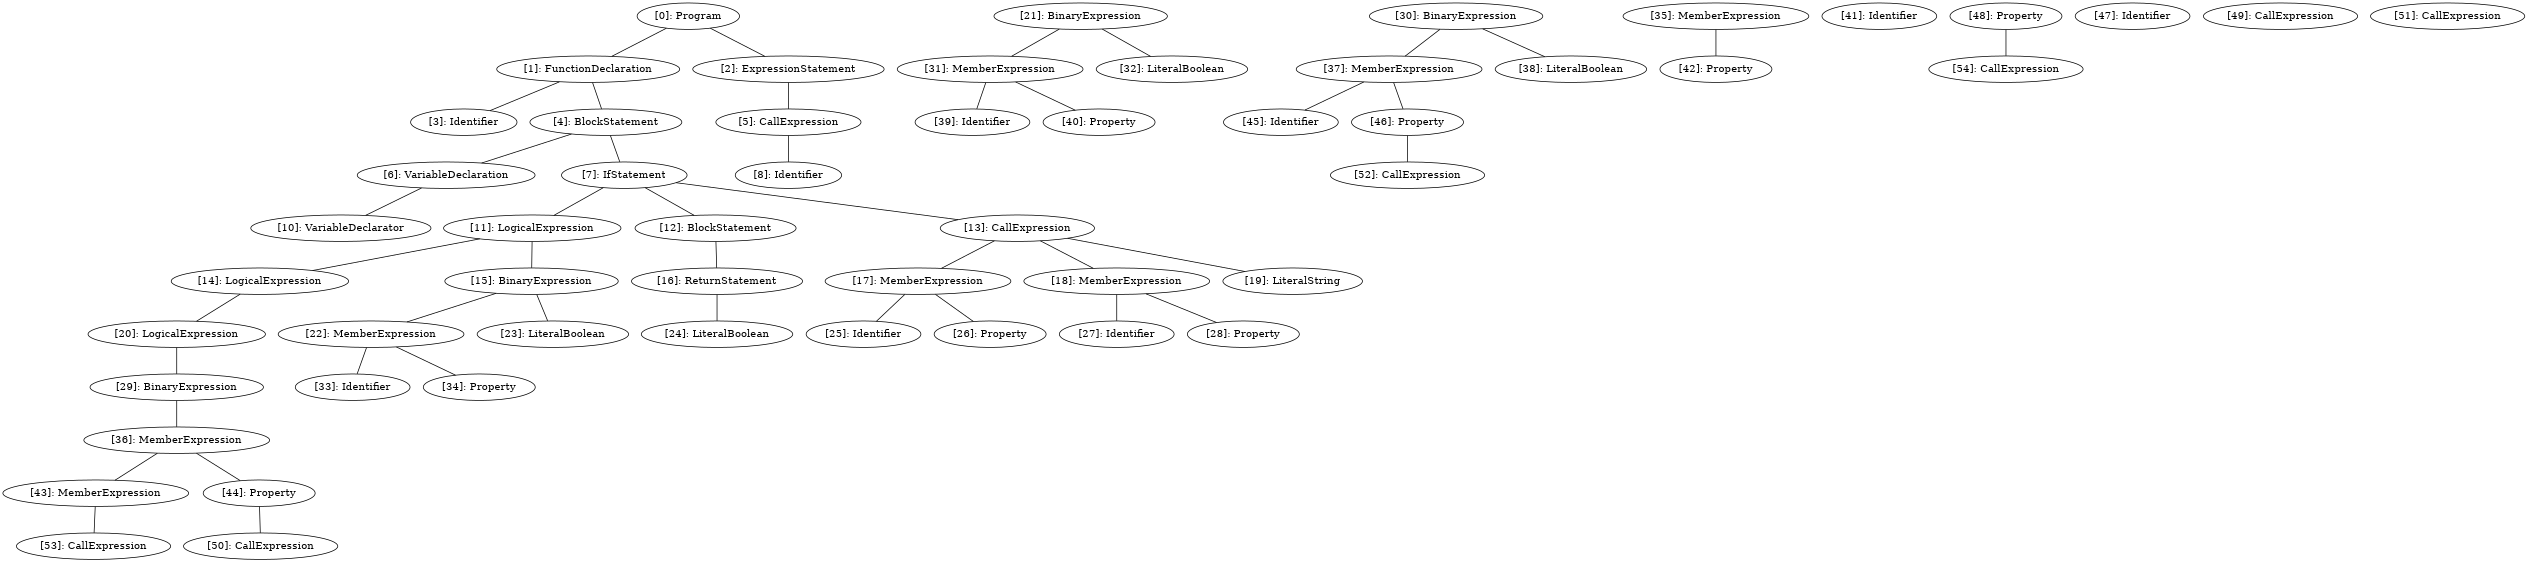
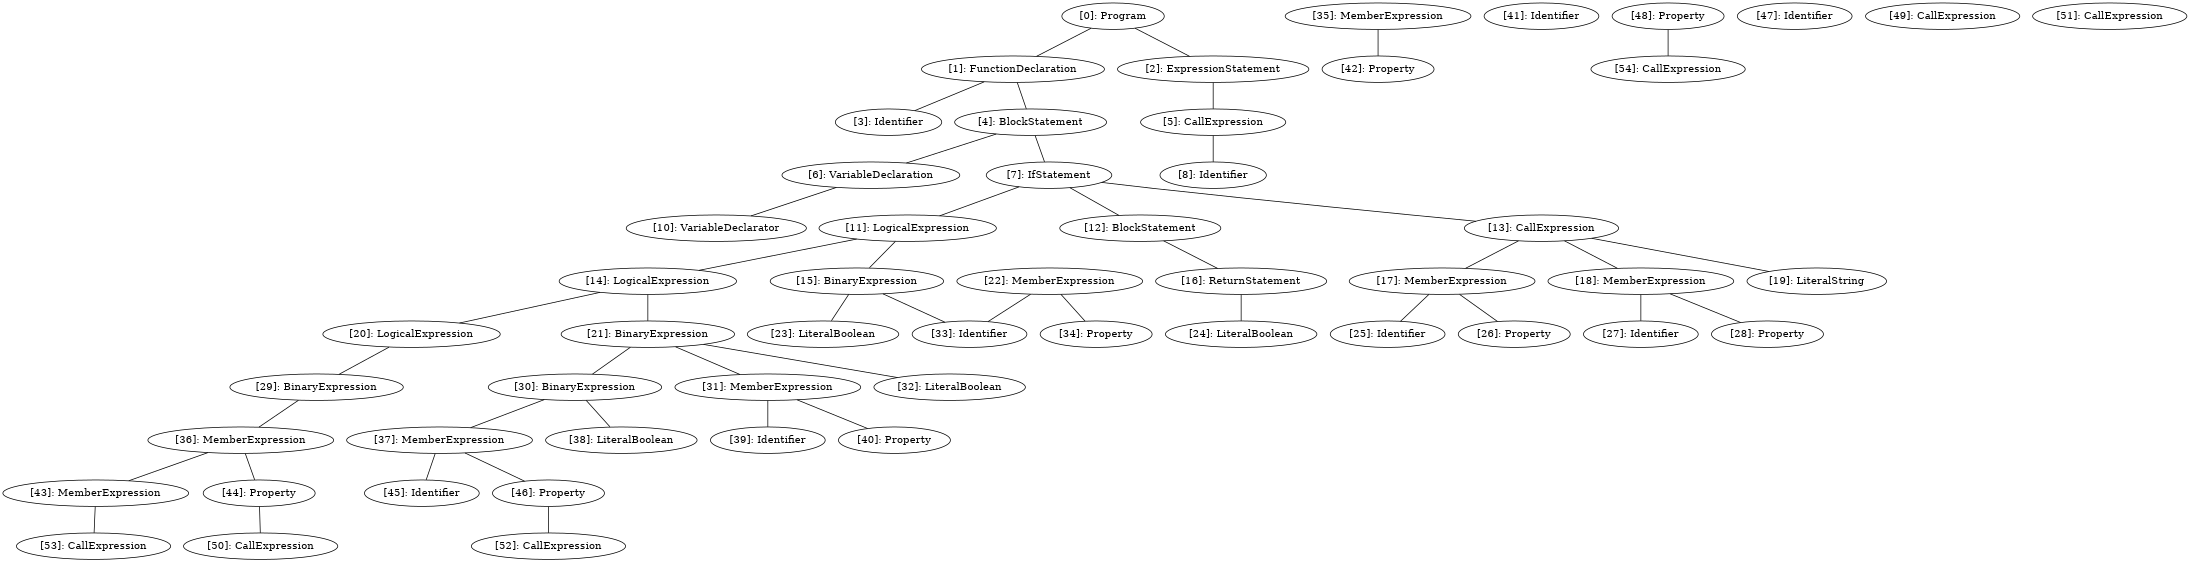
(452, 308) -> (914, 308)
none -> (648, 308)
none -> (611, 361)
